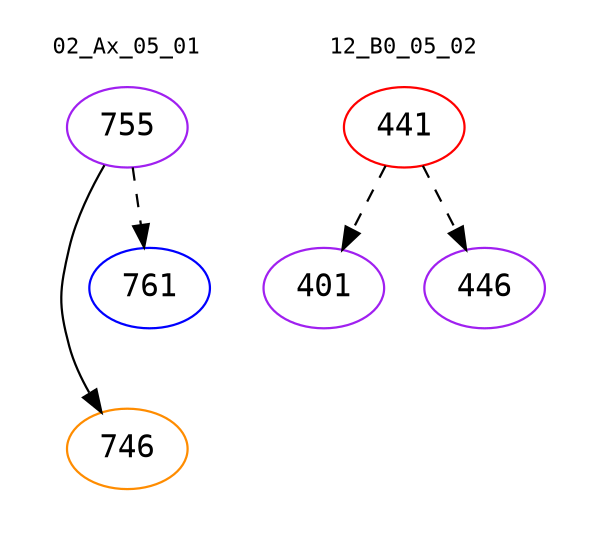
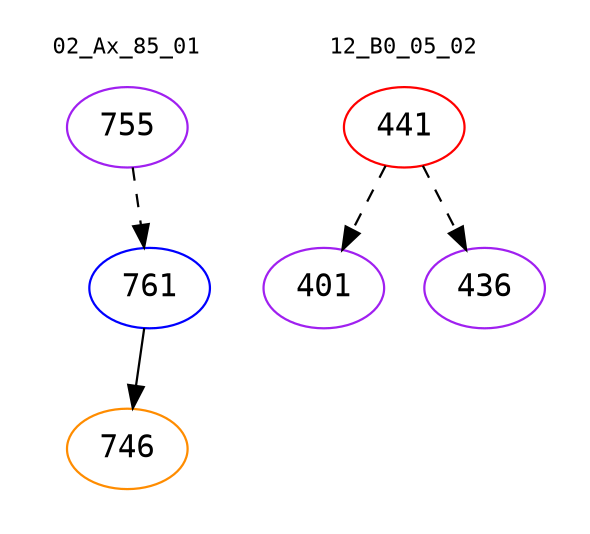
(127, 48) -> (127, 48)
(63, 277) -> (140, 357)
(485, 288) -> (485, 288)
